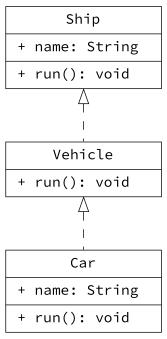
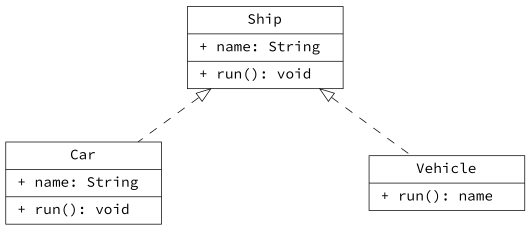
(74, 182) -> (438, 196)
(84, 231) -> (168, 120)
